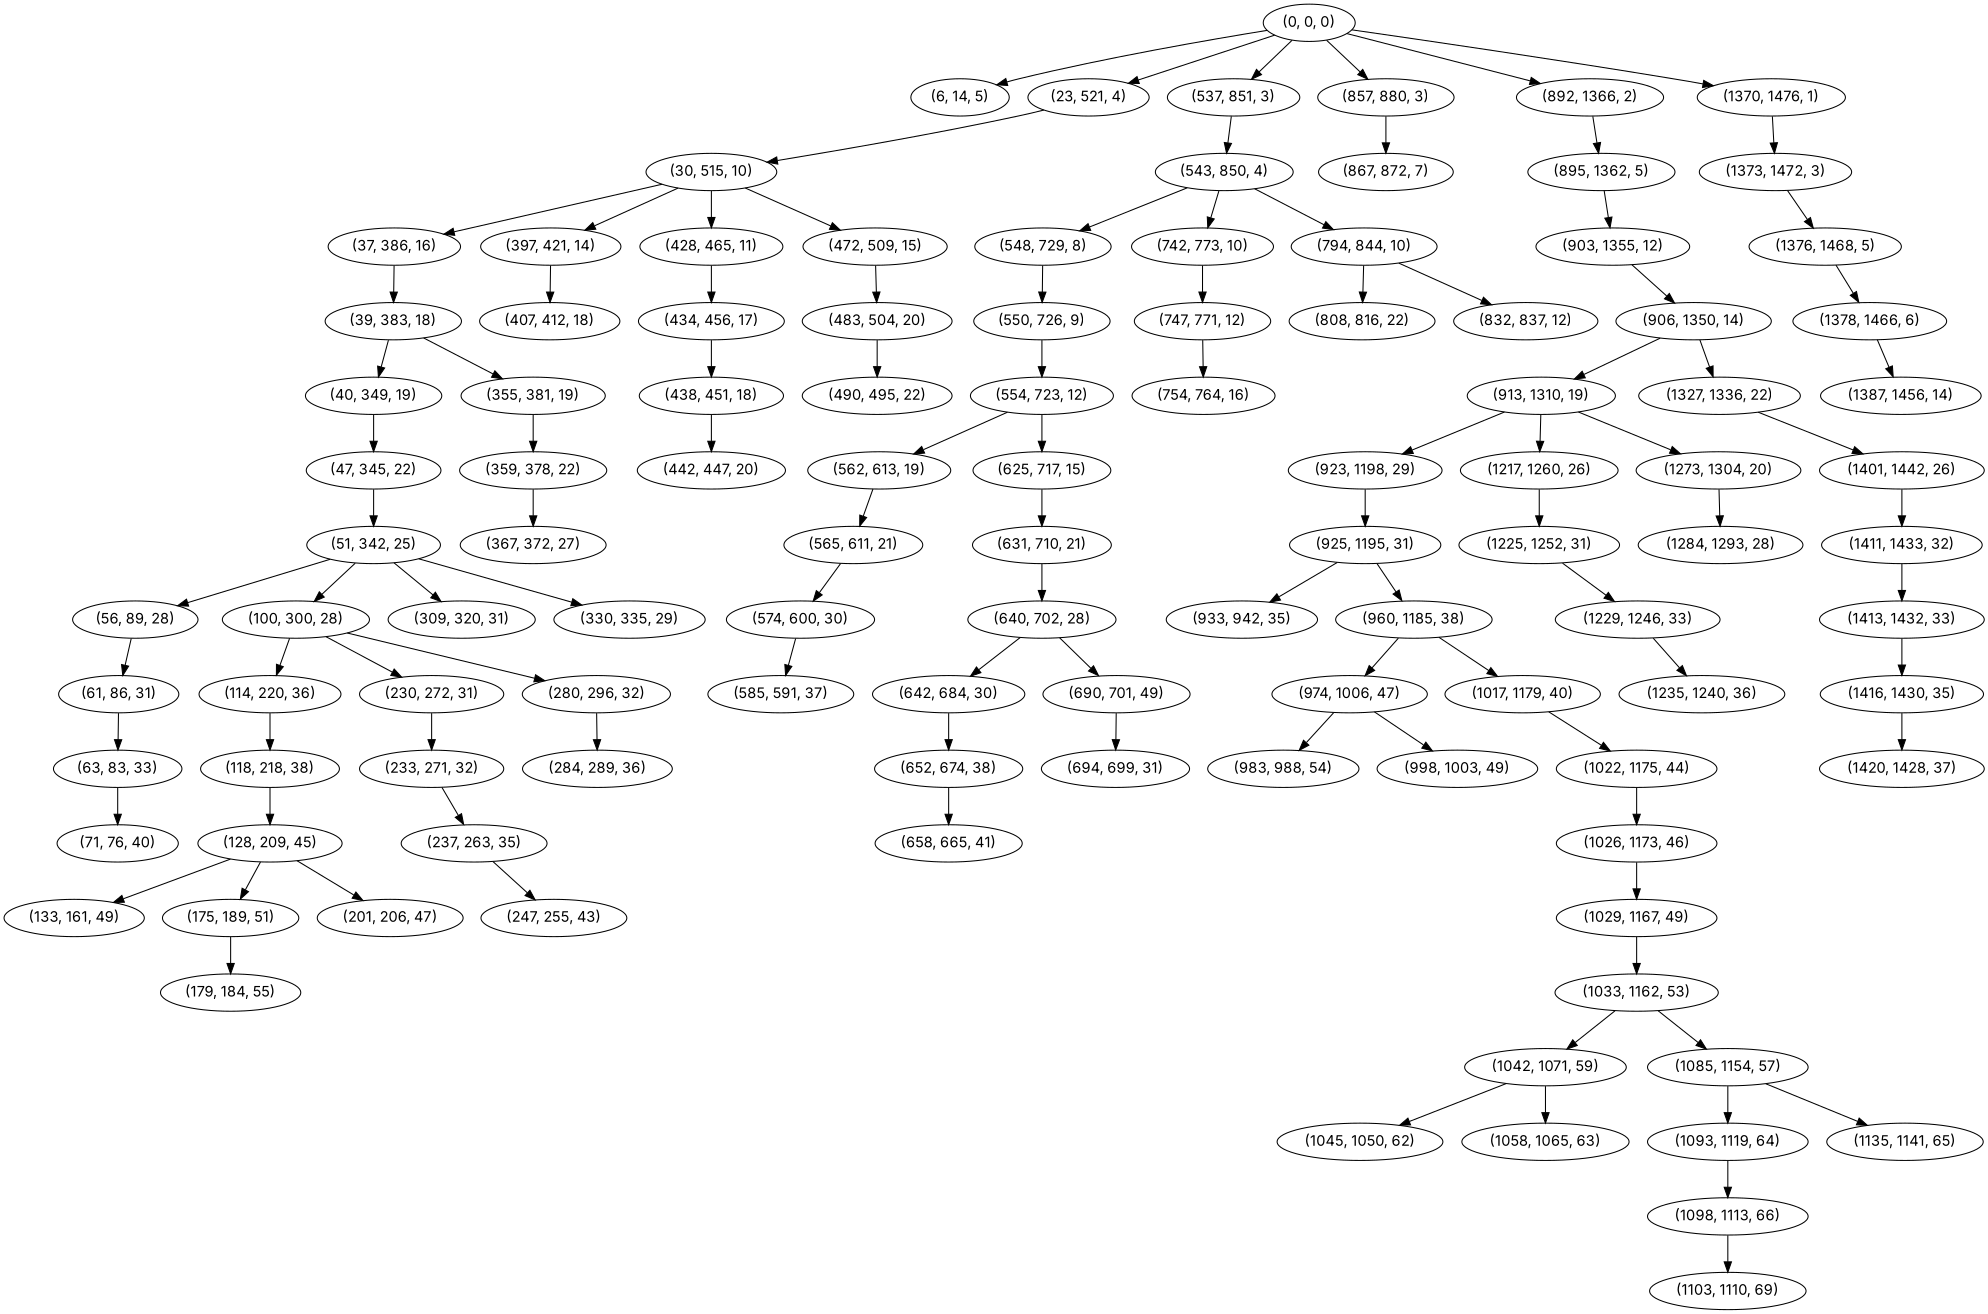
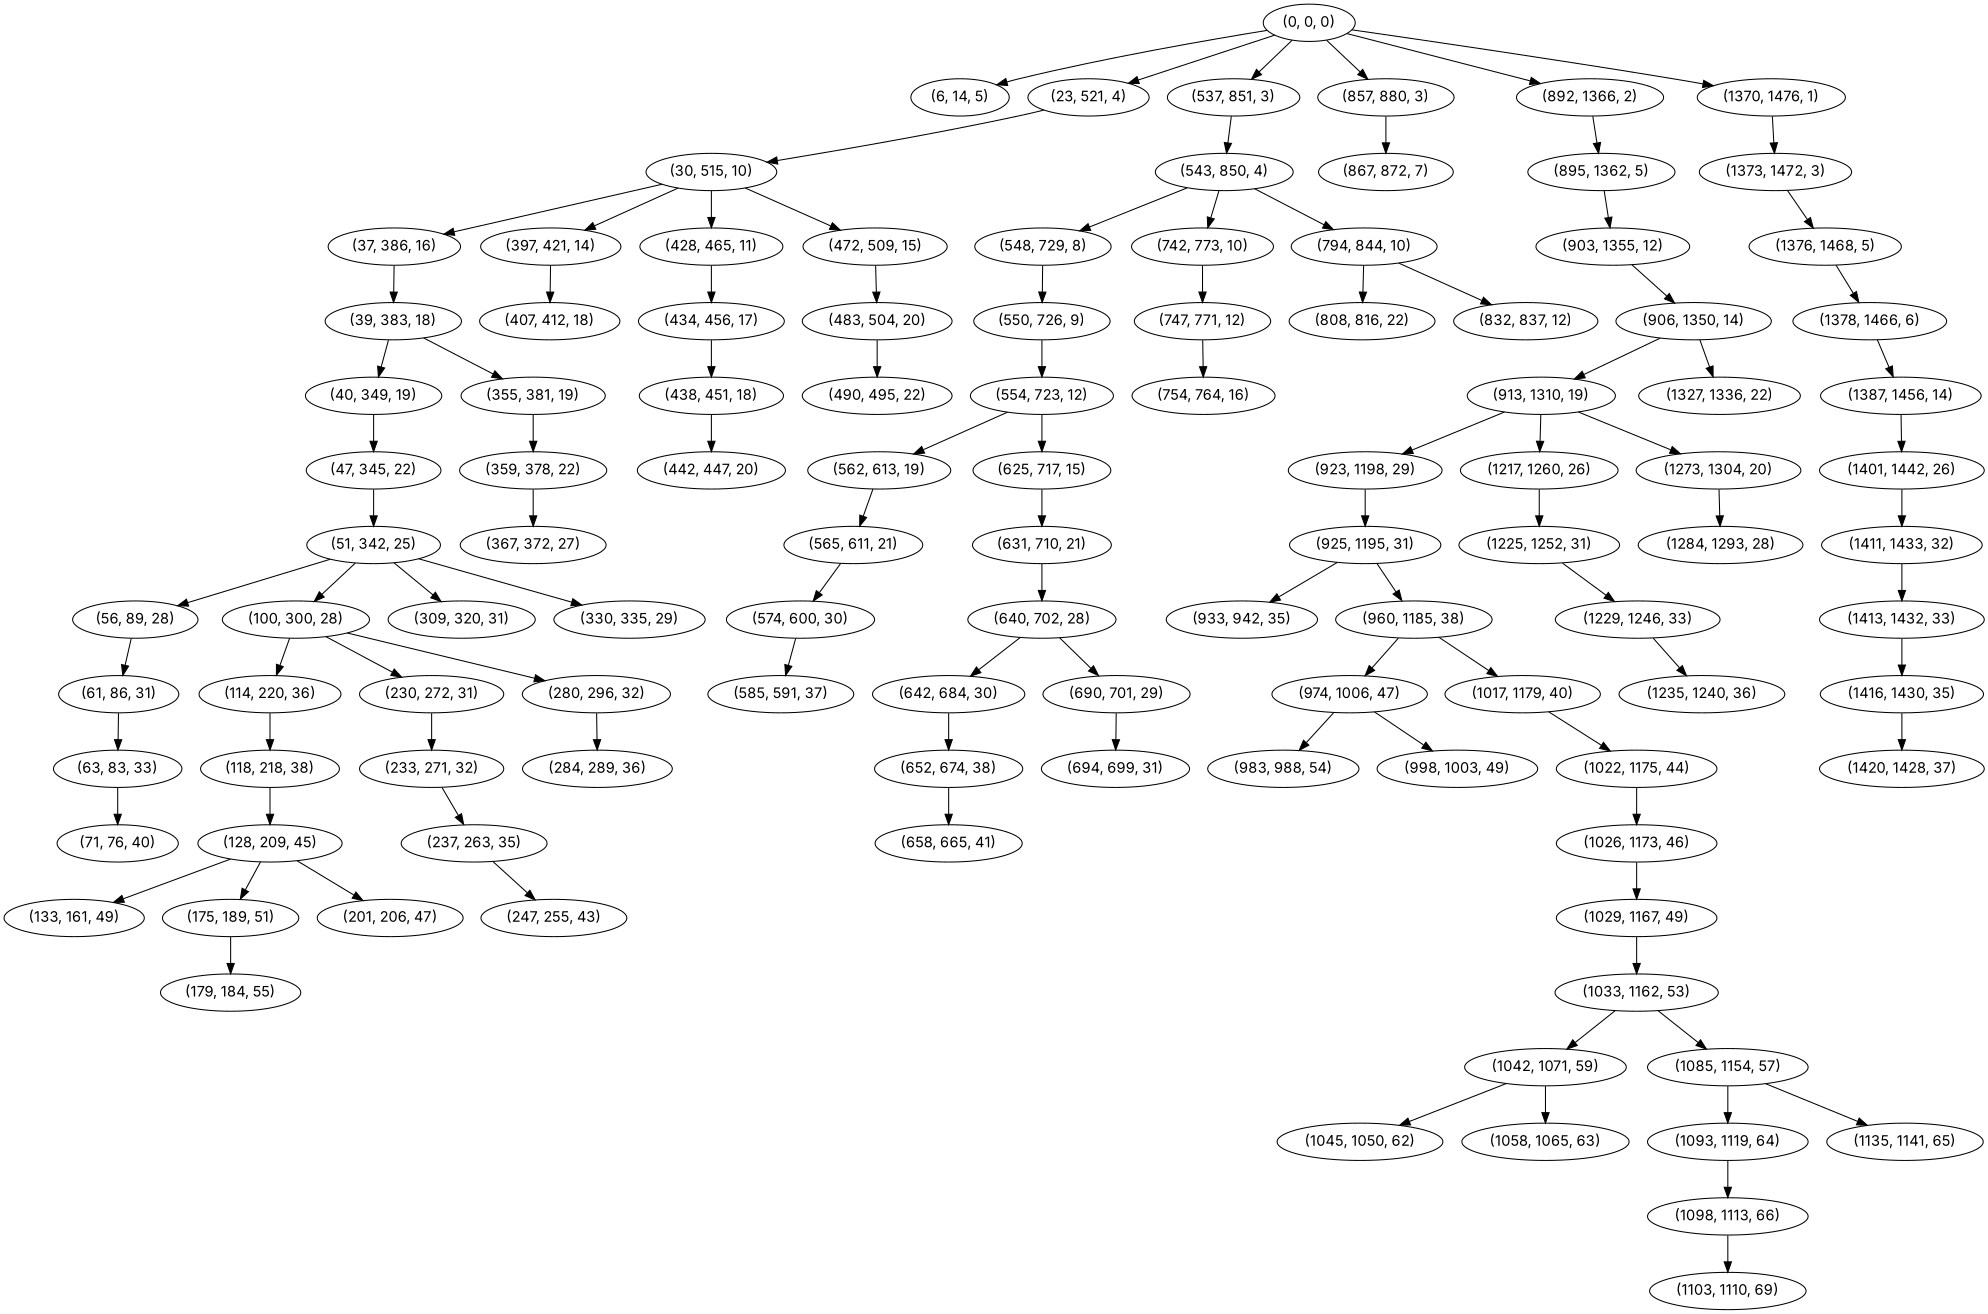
(1806, 431) -> (1901, 428)
(1117, 694) -> (1117, 694)
